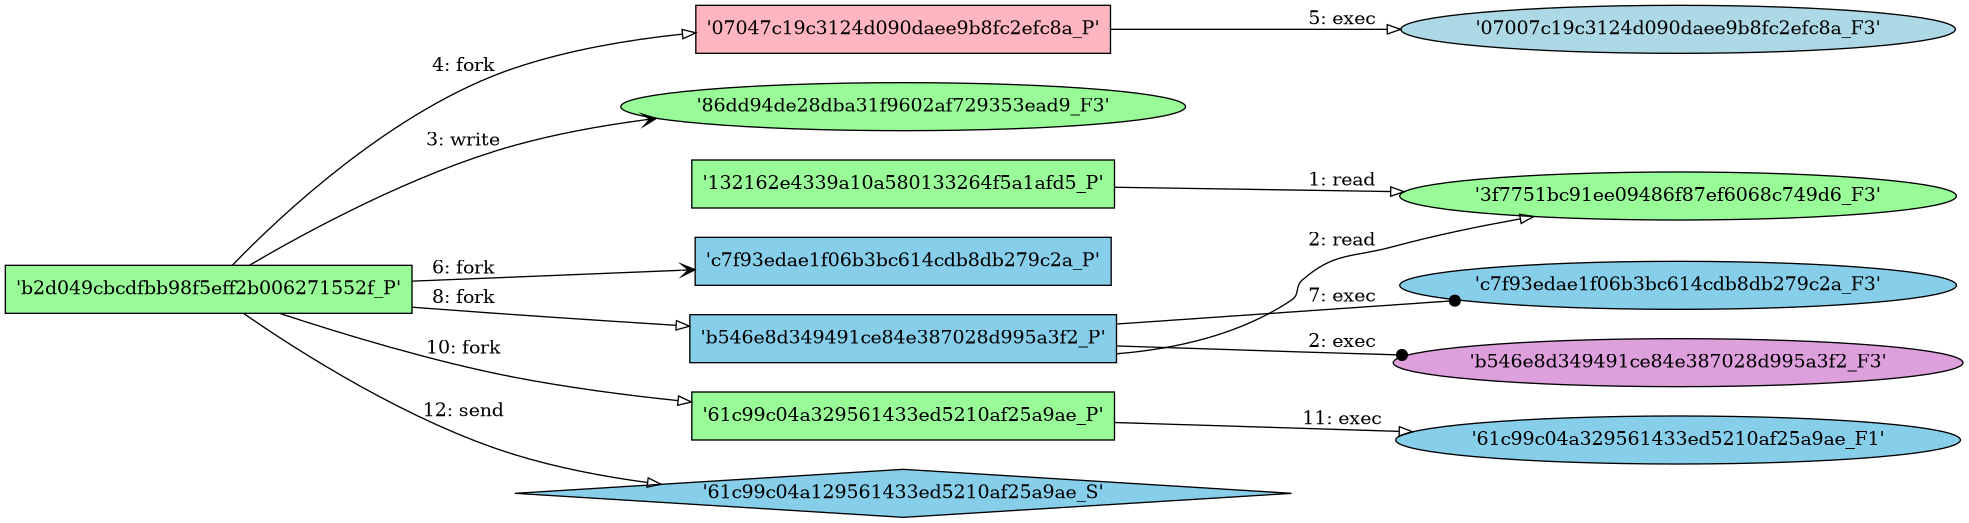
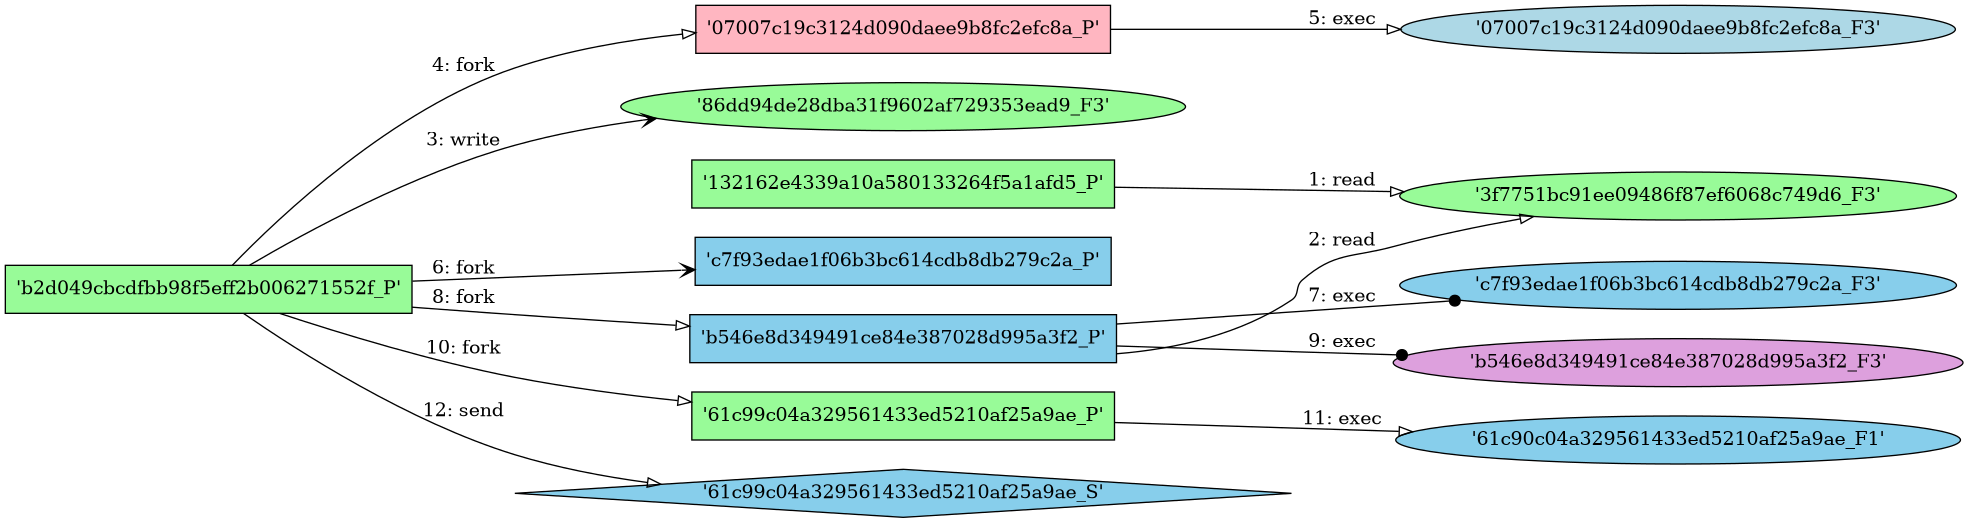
(903, 29) -> (903, 29)
(1342, 342) -> (1342, 342)
(1678, 440) -> (1678, 440)
(903, 493) -> (903, 493)
